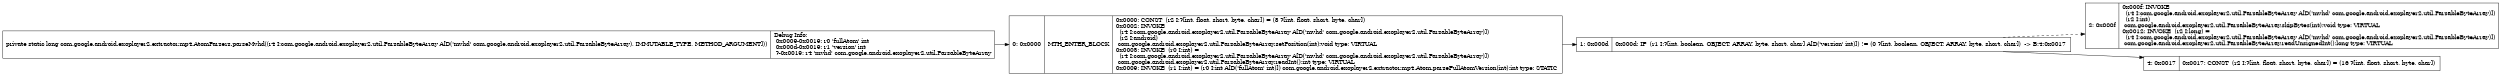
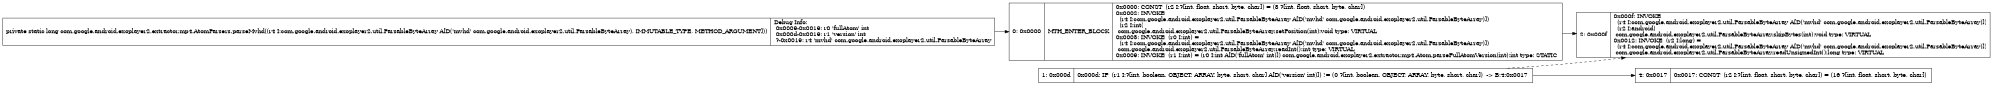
(2136, 19) -> (1635, 29)
(1137, 38) -> (1130, 25)
(1567, 45) -> (1567, 34)
